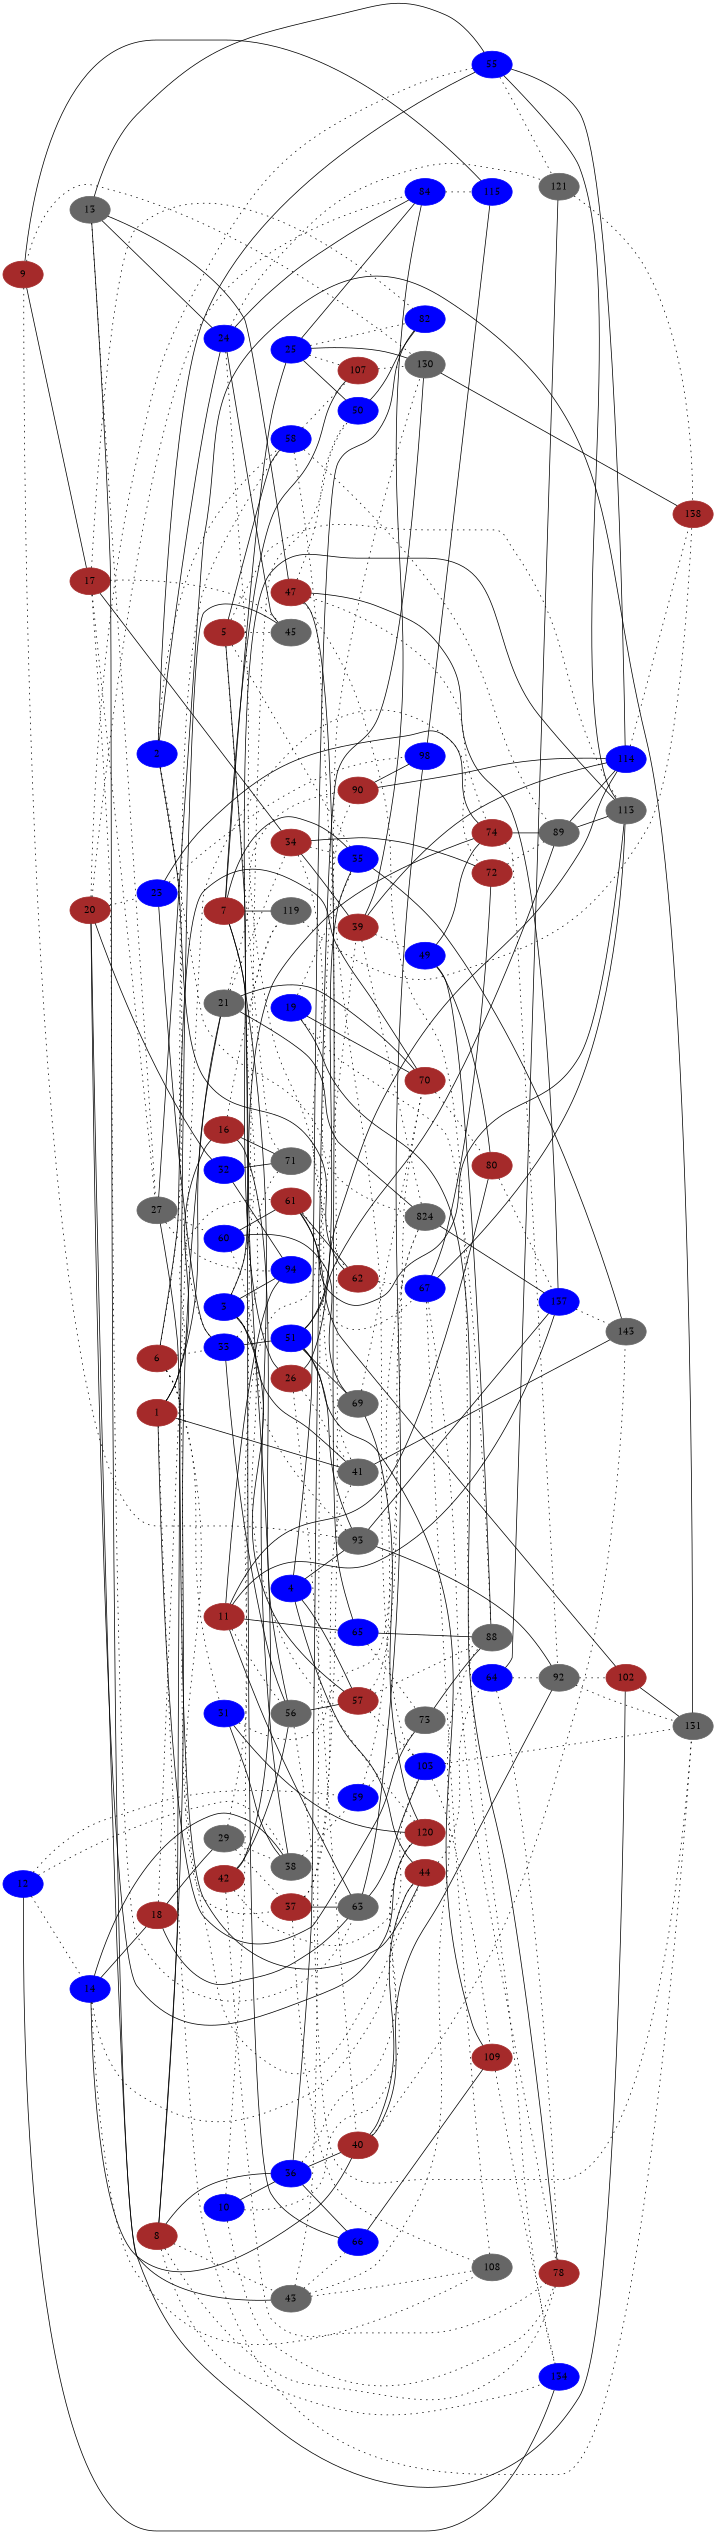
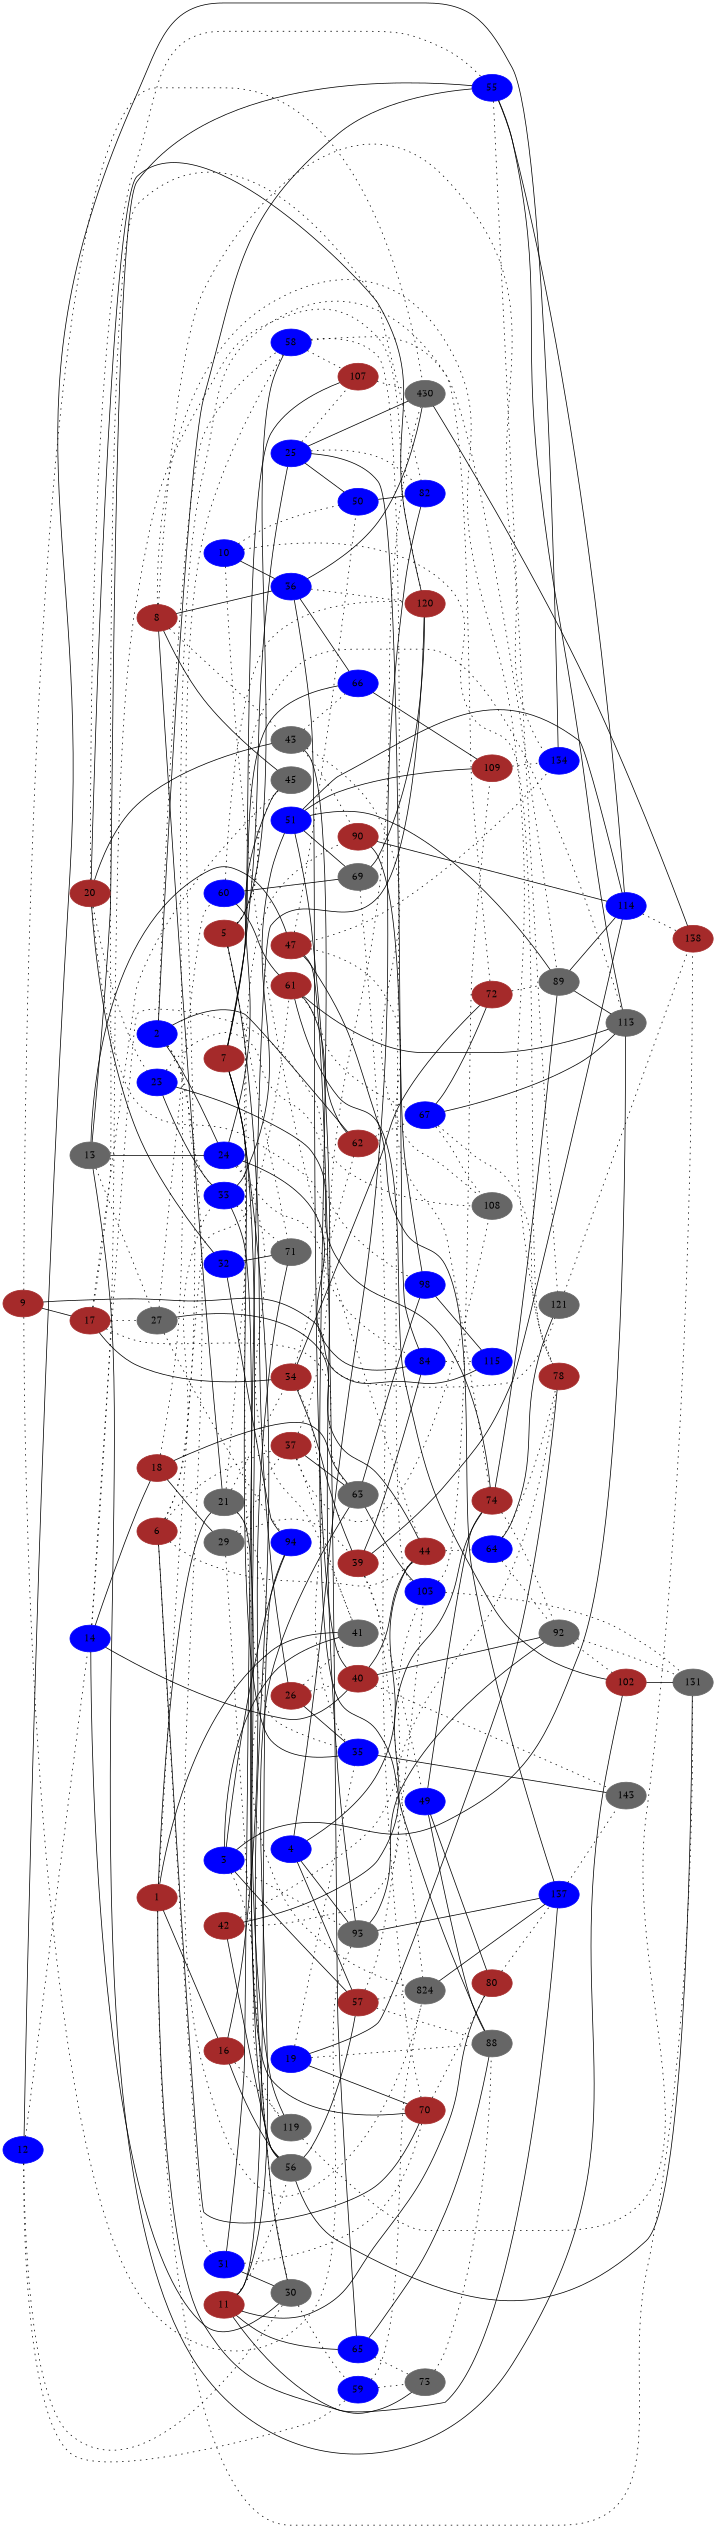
(425, 365) -> (425, 394)
(578, 443) -> none
(340, 1144) -> (269, 1862)
(492, 1402) -> none
(456, 1678) -> (478, 2217)
(291, 1867) -> (291, 2293)
(439, 1997) -> (342, 1705)
(463, 2180) -> (644, 2243)
